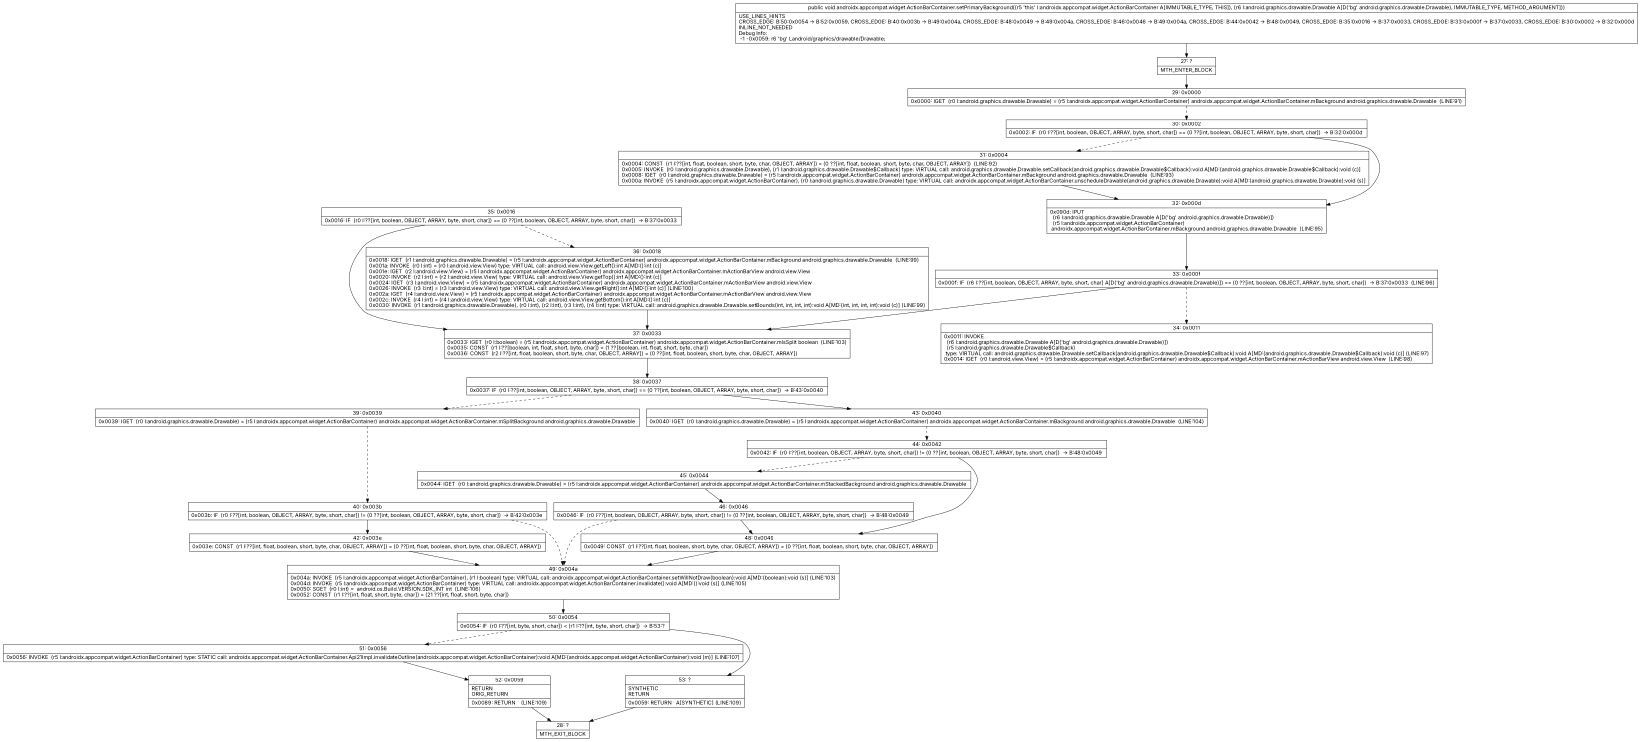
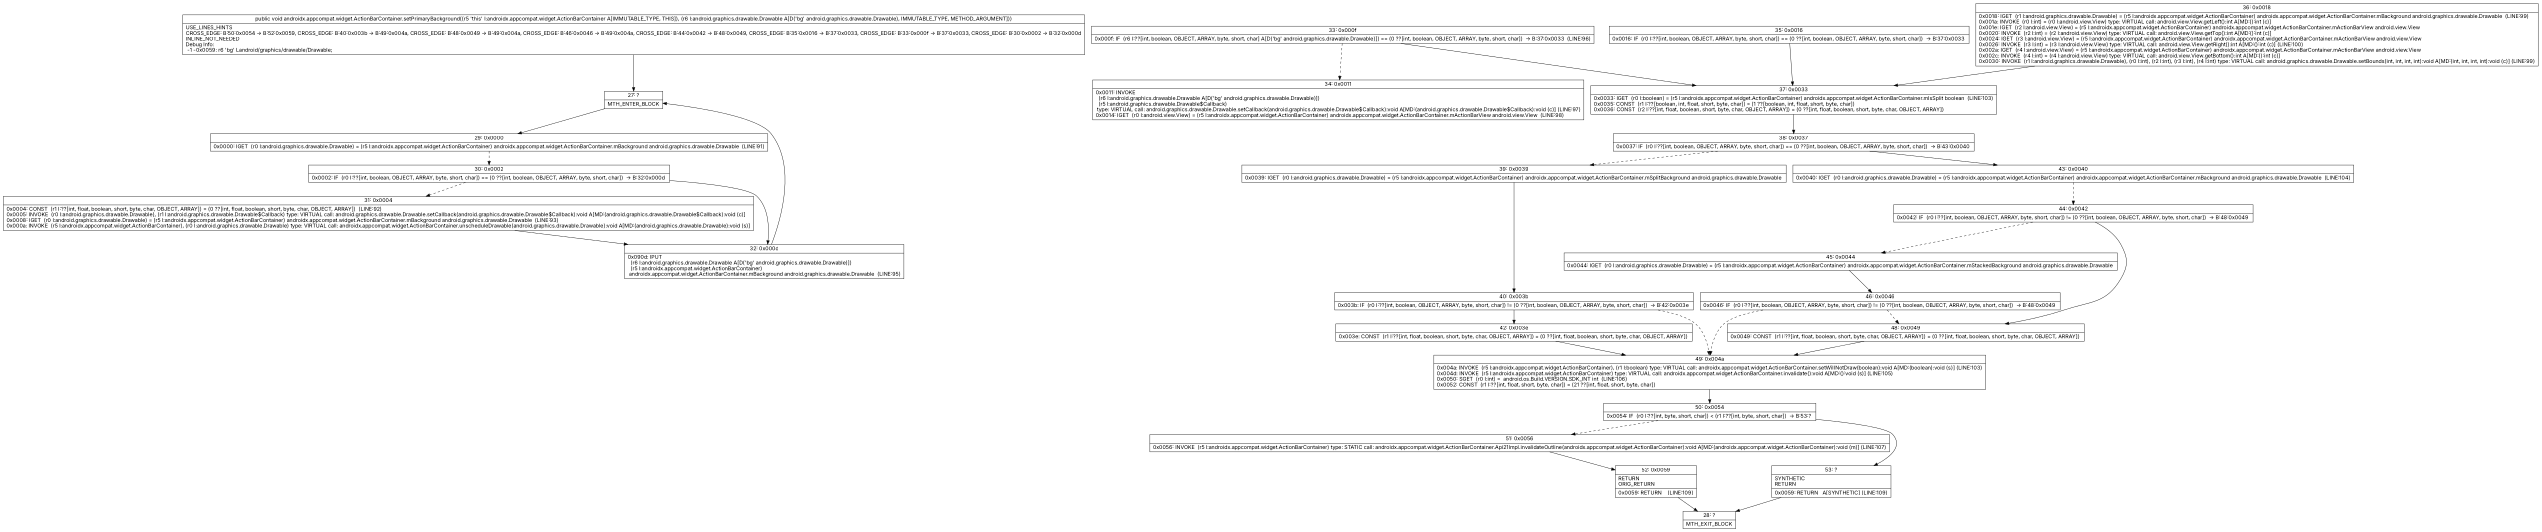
(546, 236) -> none
(1187, 250) -> (772, 136)
(368, 463) -> (1514, 236)
(745, 525) -> (1892, 315)
(509, 703) -> (1656, 493)
